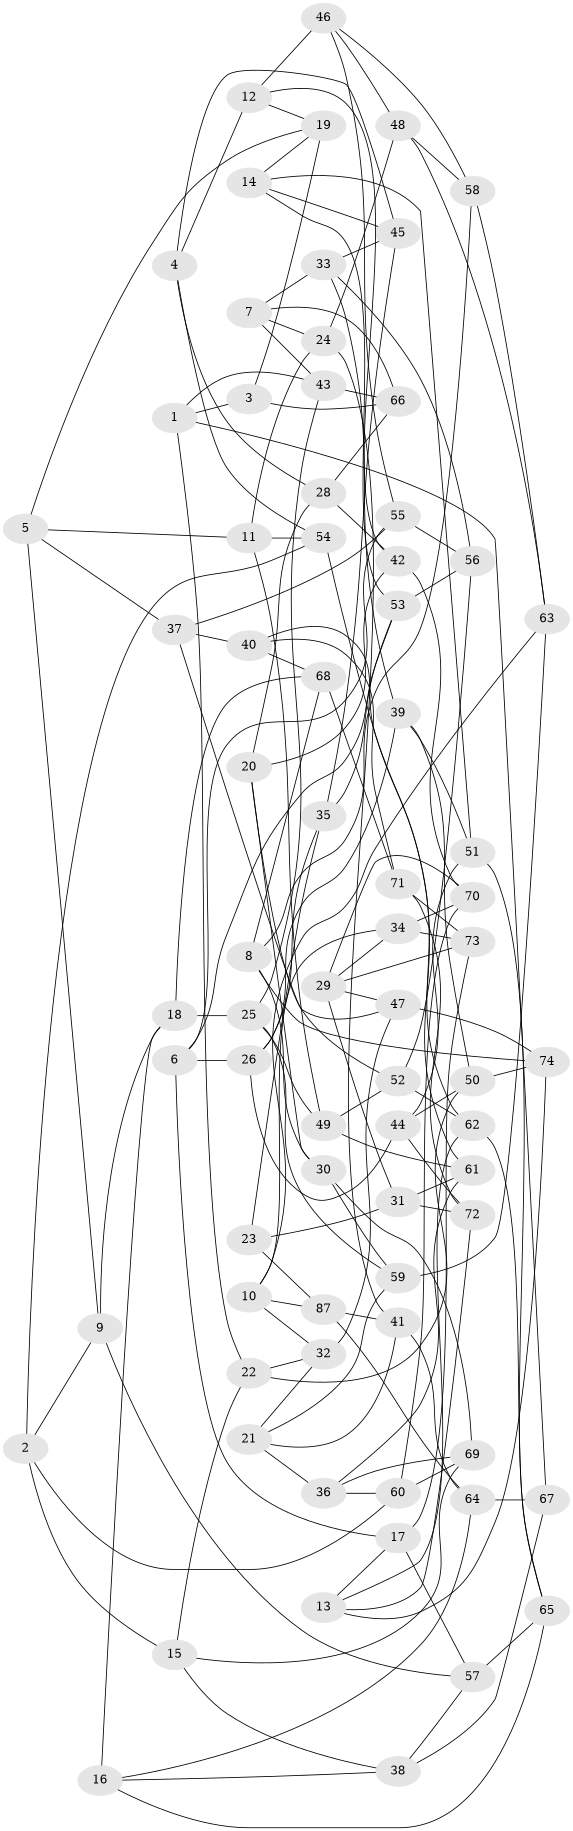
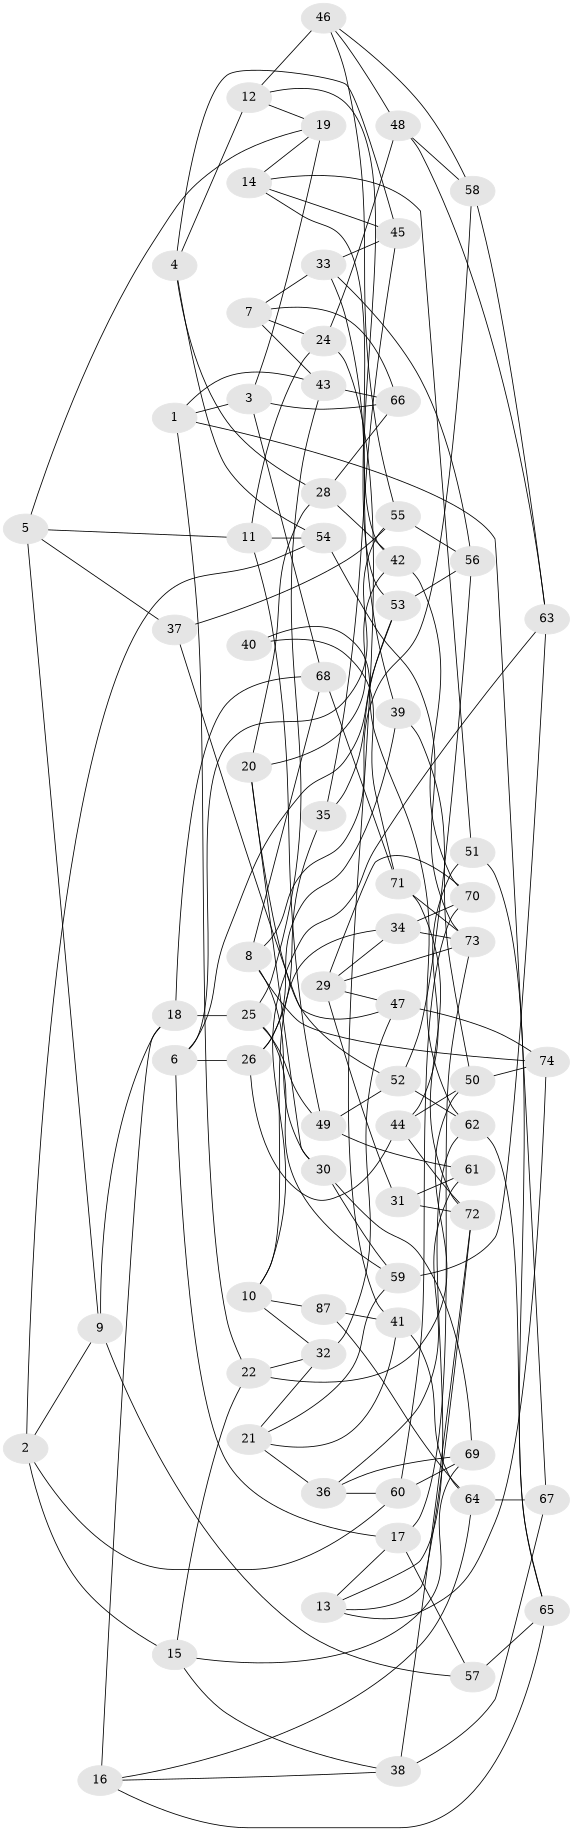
(212, 638) -> none
(286, 661) -> (285, 532)
(442, 780) -> none
(418, 853) -> (429, 720)
(249, 1240) -> none
(436, 1725) -> (423, 1599)
